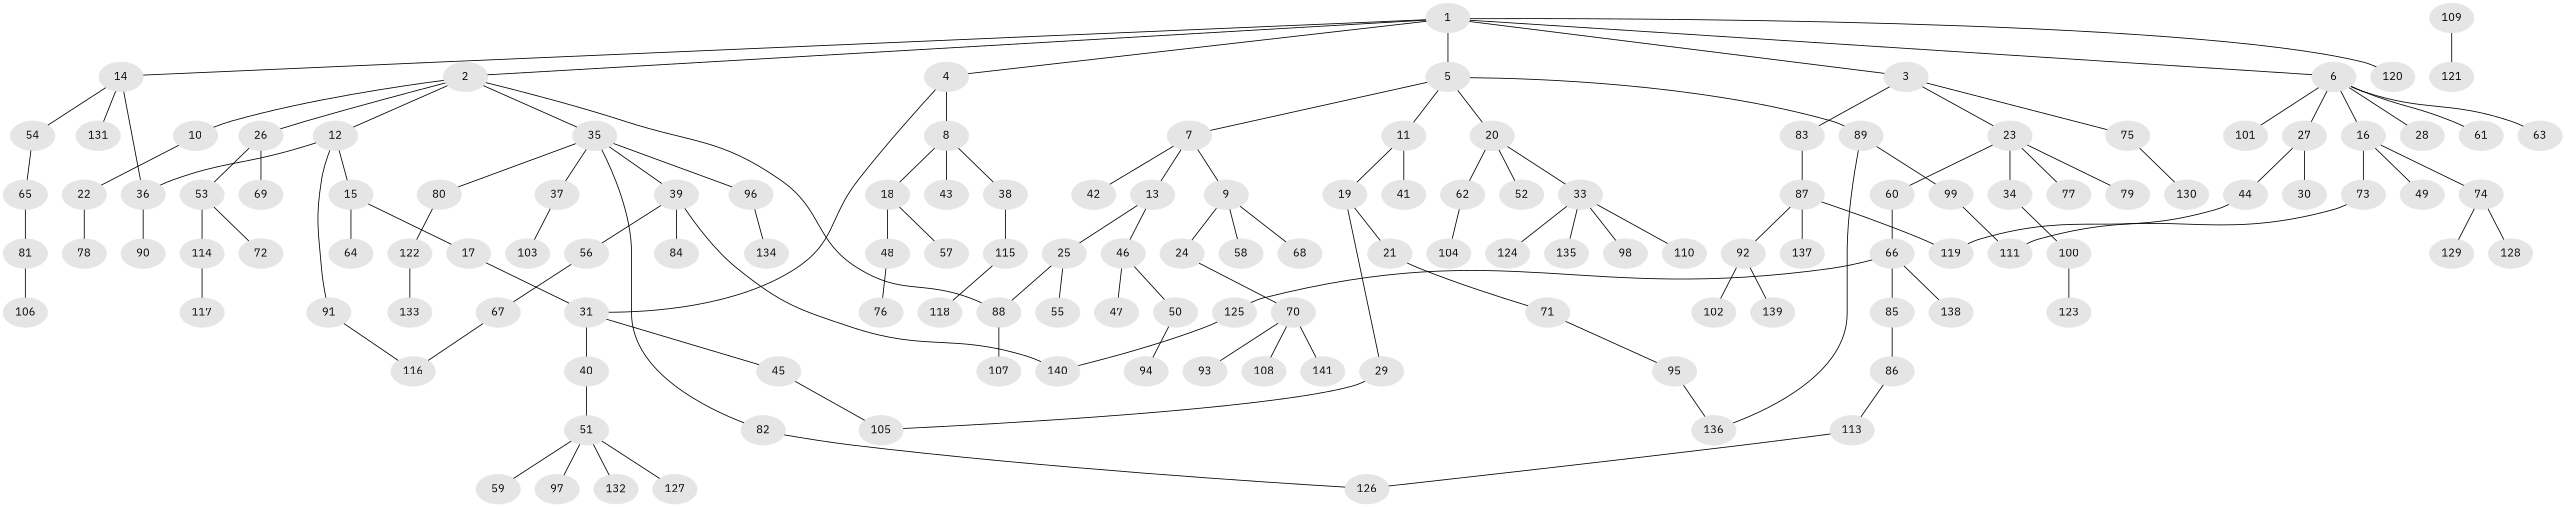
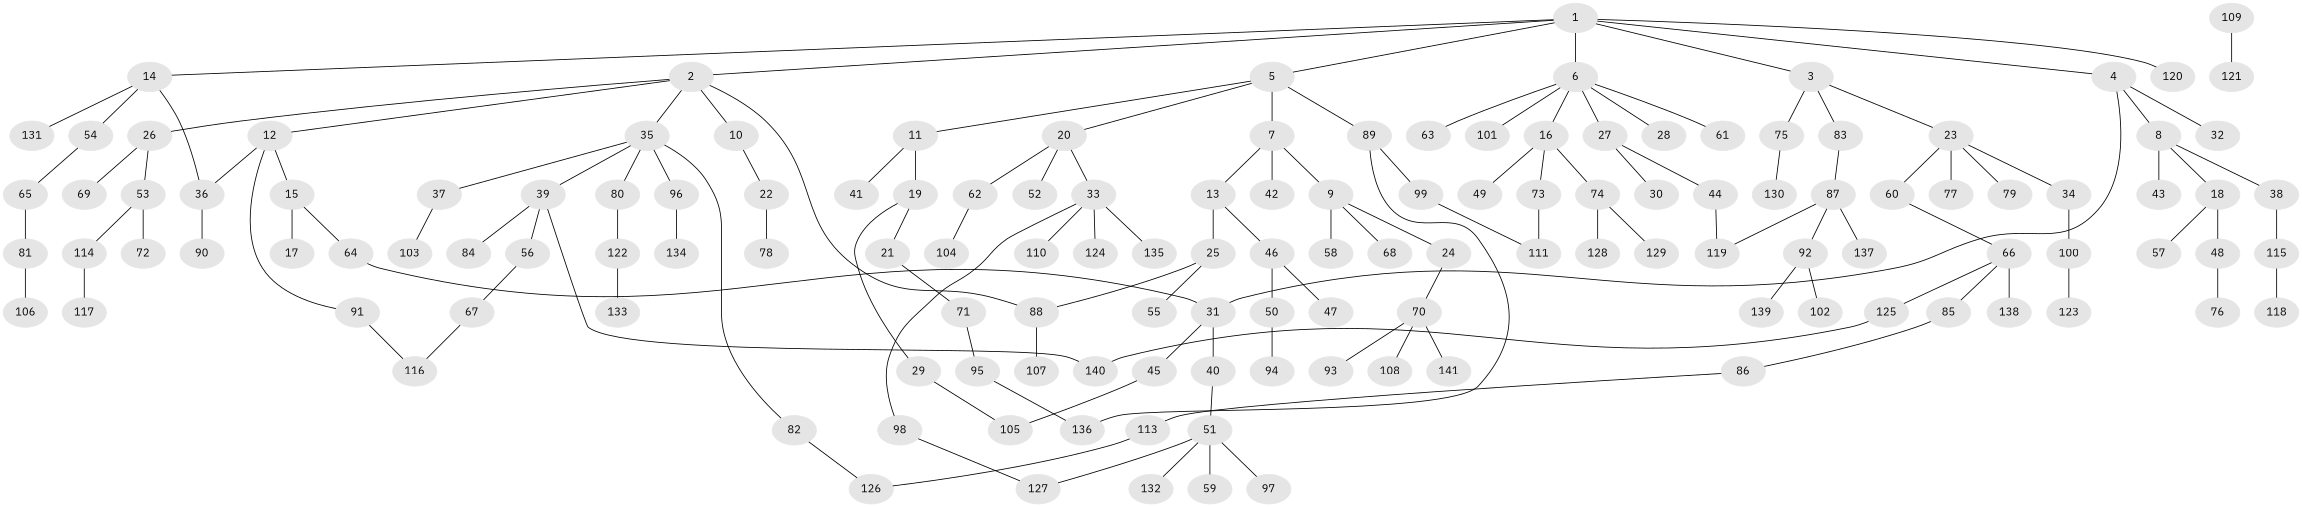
none -> (2218, 136)
(528, 283) -> (782, 283)
none -> (969, 460)
